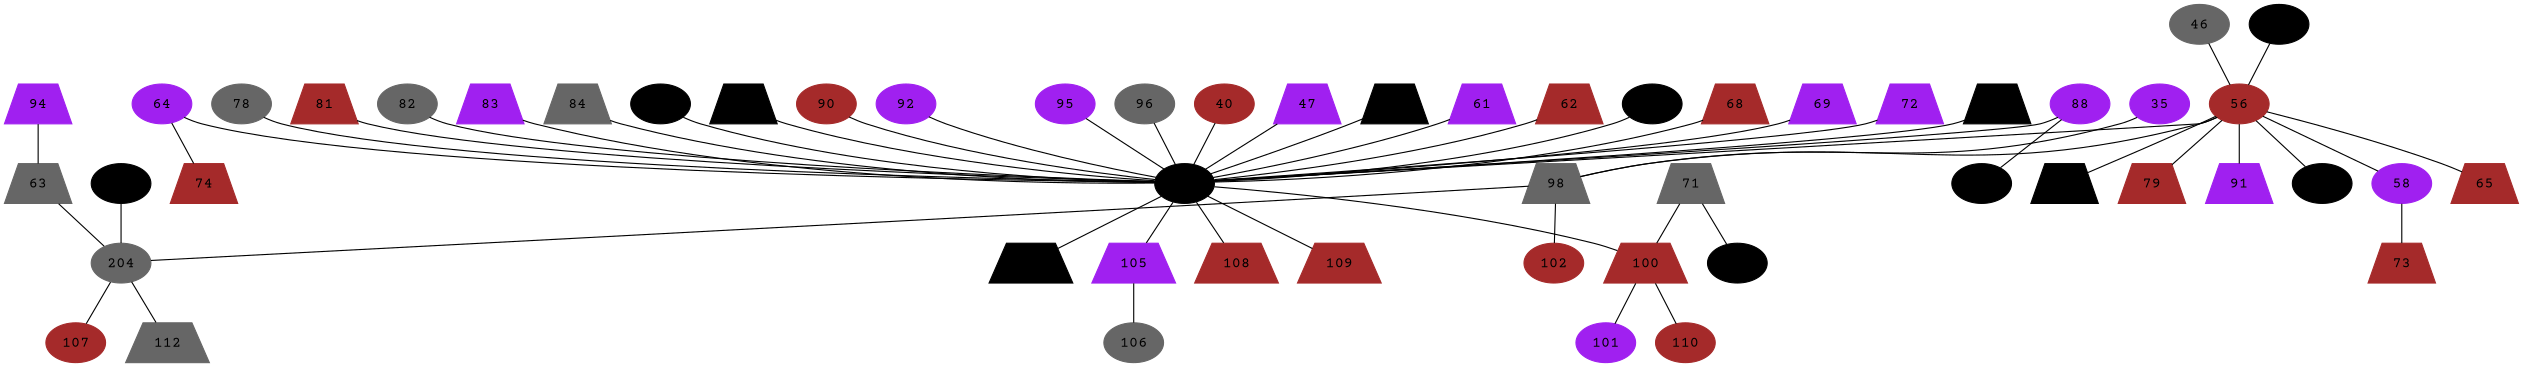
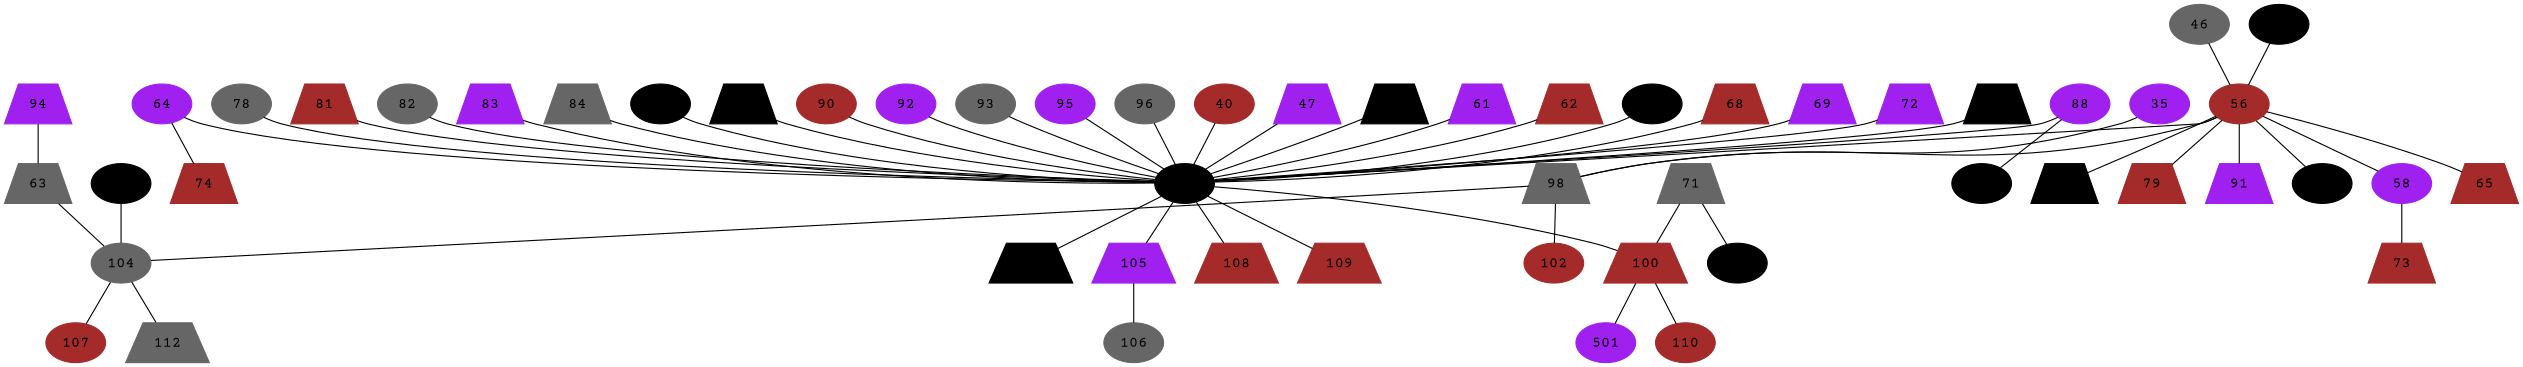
none -> (986, 104)
(121, 263) -> (121, 263)
(1606, 343) -> (1606, 343)
